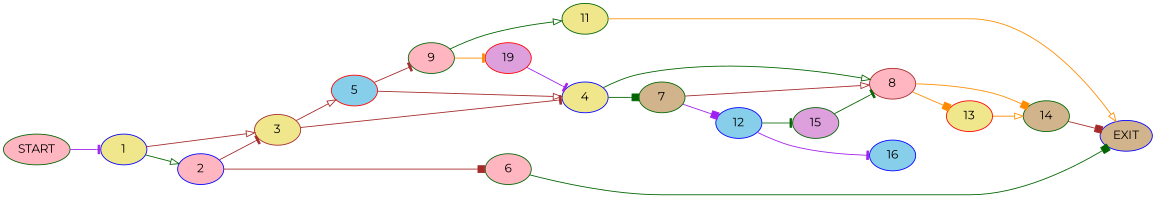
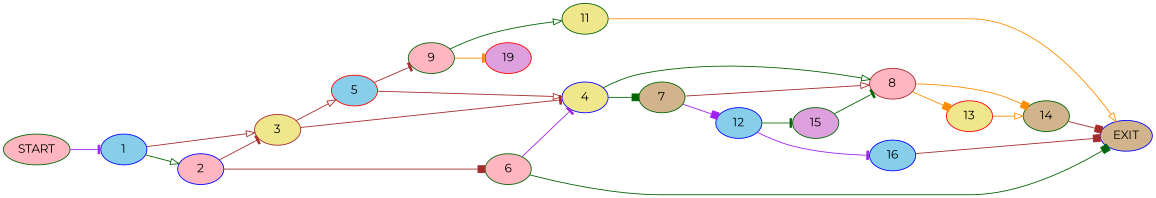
(545, 77) -> (545, 135)
none -> (1004, 146)
(124, 149) -> (124, 149)
